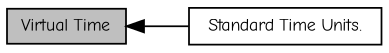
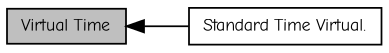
(285, 26) -> (285, 26)
